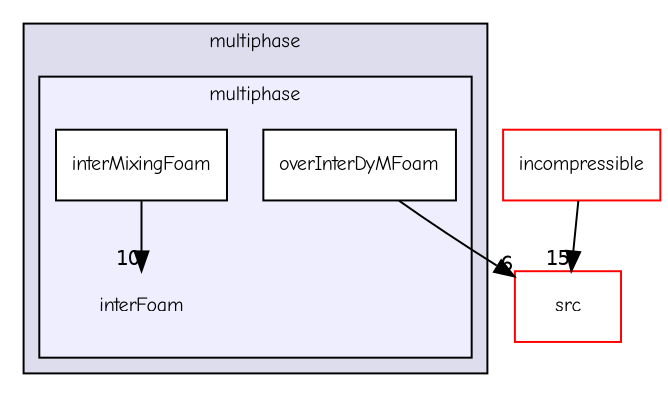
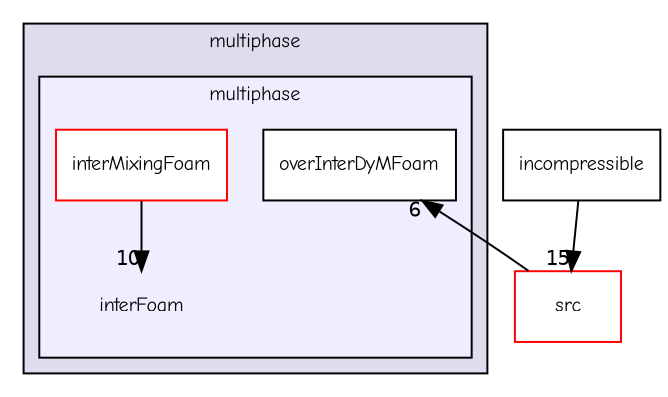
(142, 165) -> (142, 165)
(582, 165) -> (582, 165)
(447, 234) -> (500, 251)
